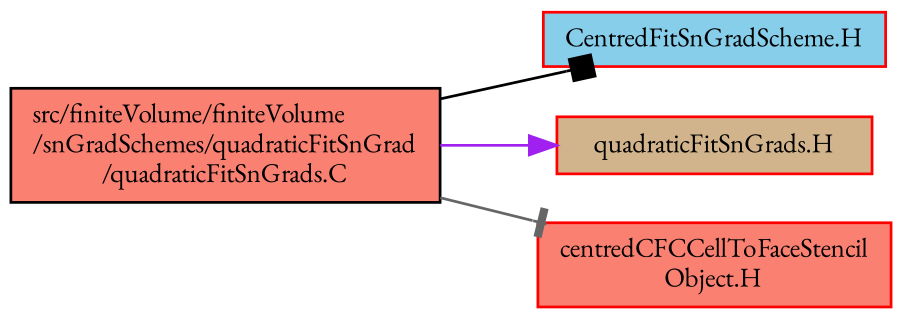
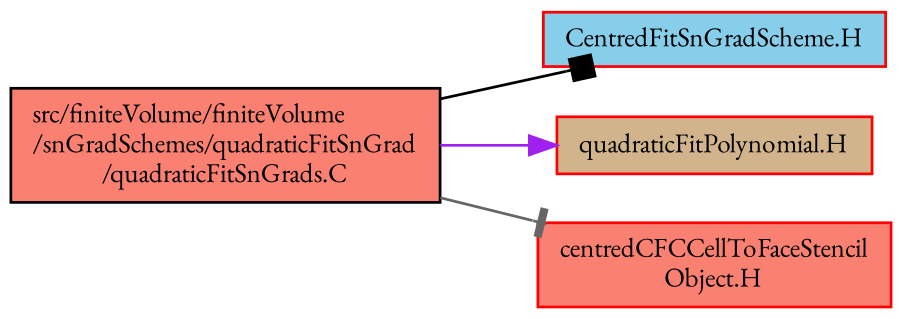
(714, 145) -> (714, 145)
